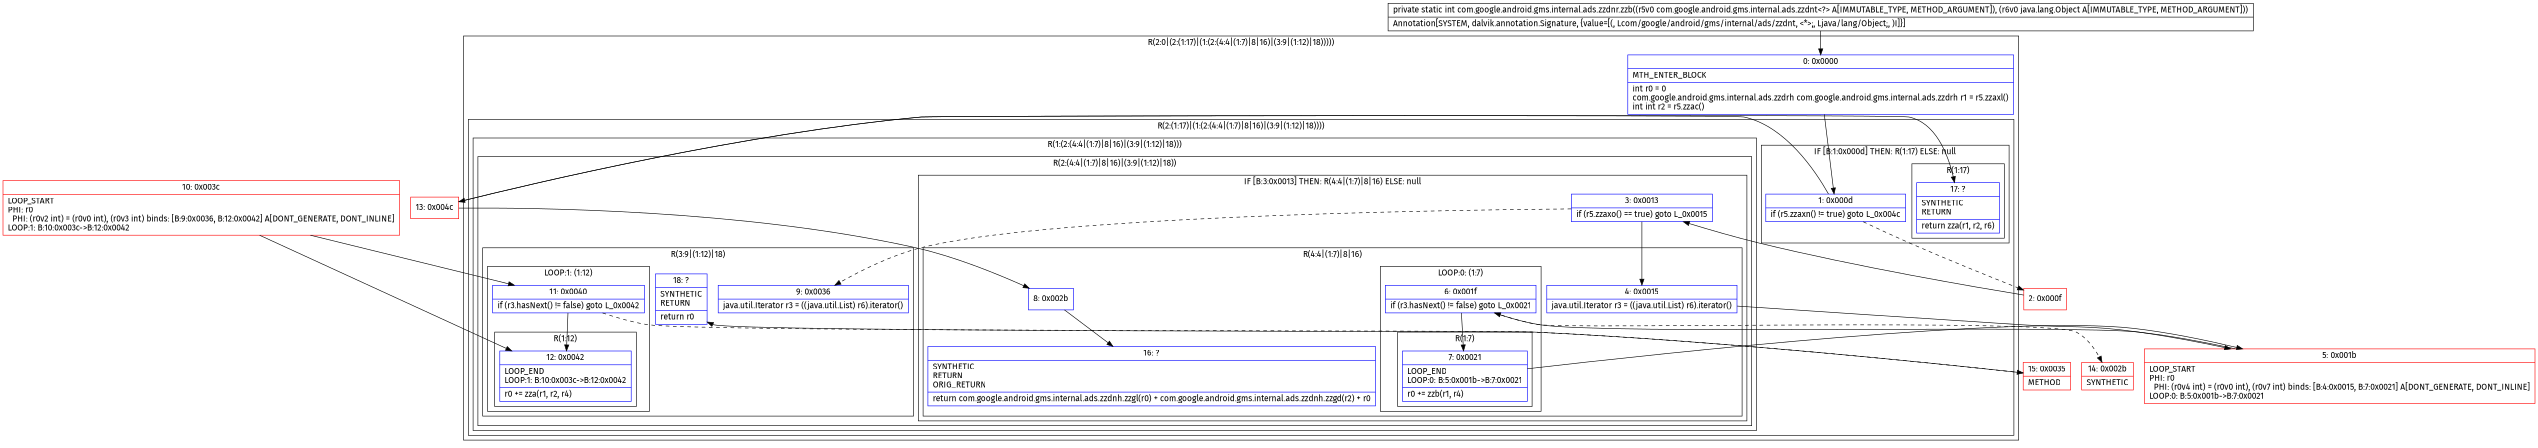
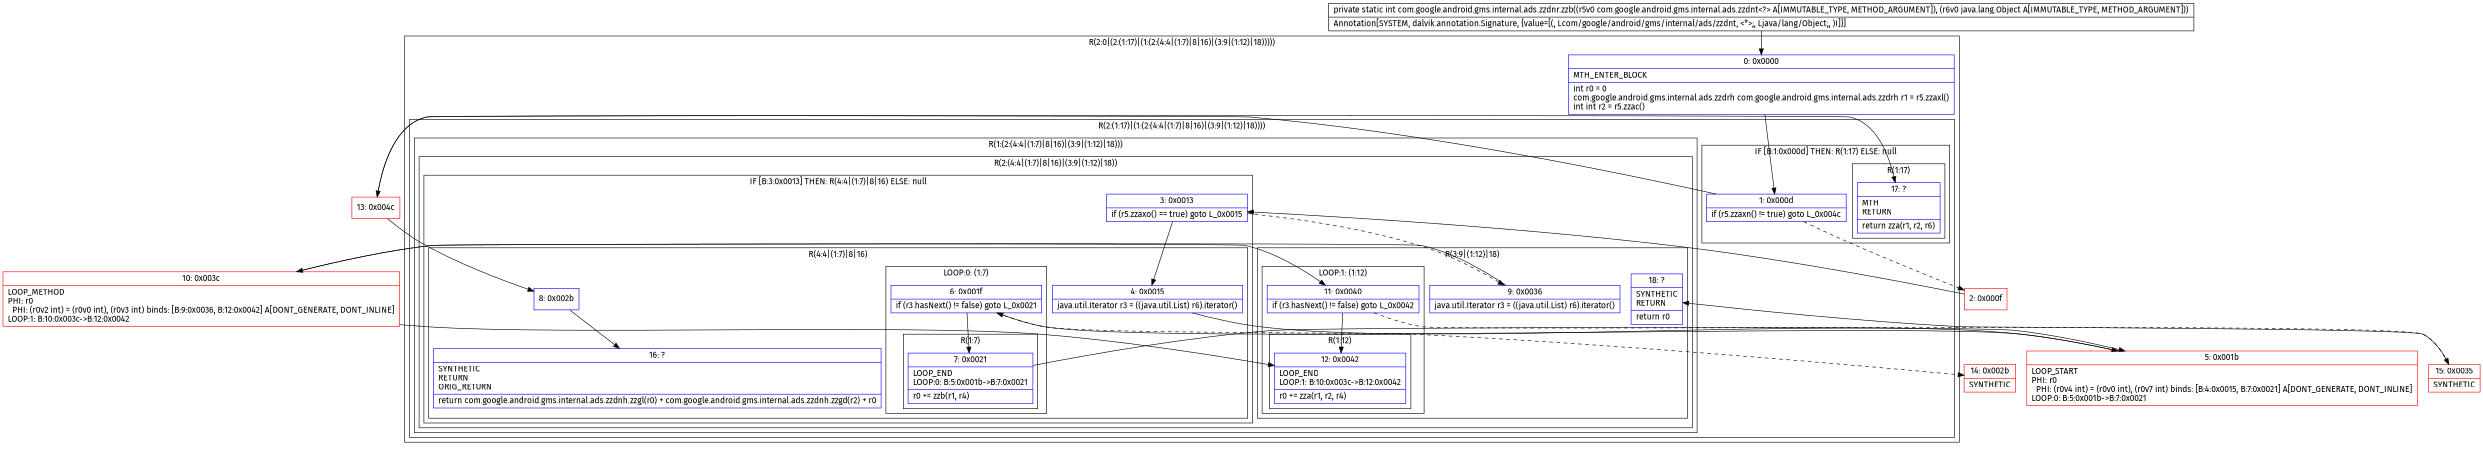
(31, 201) -> (36, 292)
(1943, 203) -> (1871, 203)
none -> (908, 244)
(2045, 383) -> (2454, 385)
